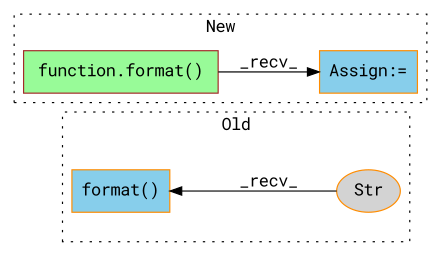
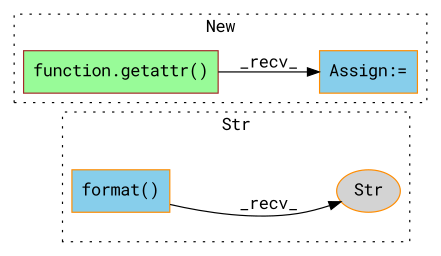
(121, 72) -> (121, 72)
(236, 126) -> (236, 126)
(259, 191) -> (250, 216)
